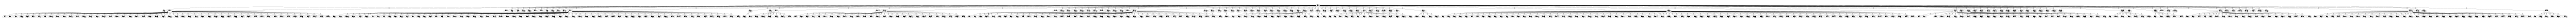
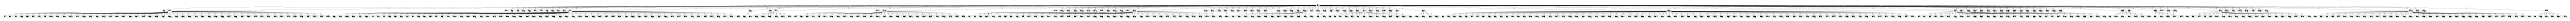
(1272, 11) -> none
none -> (1930, 17)
